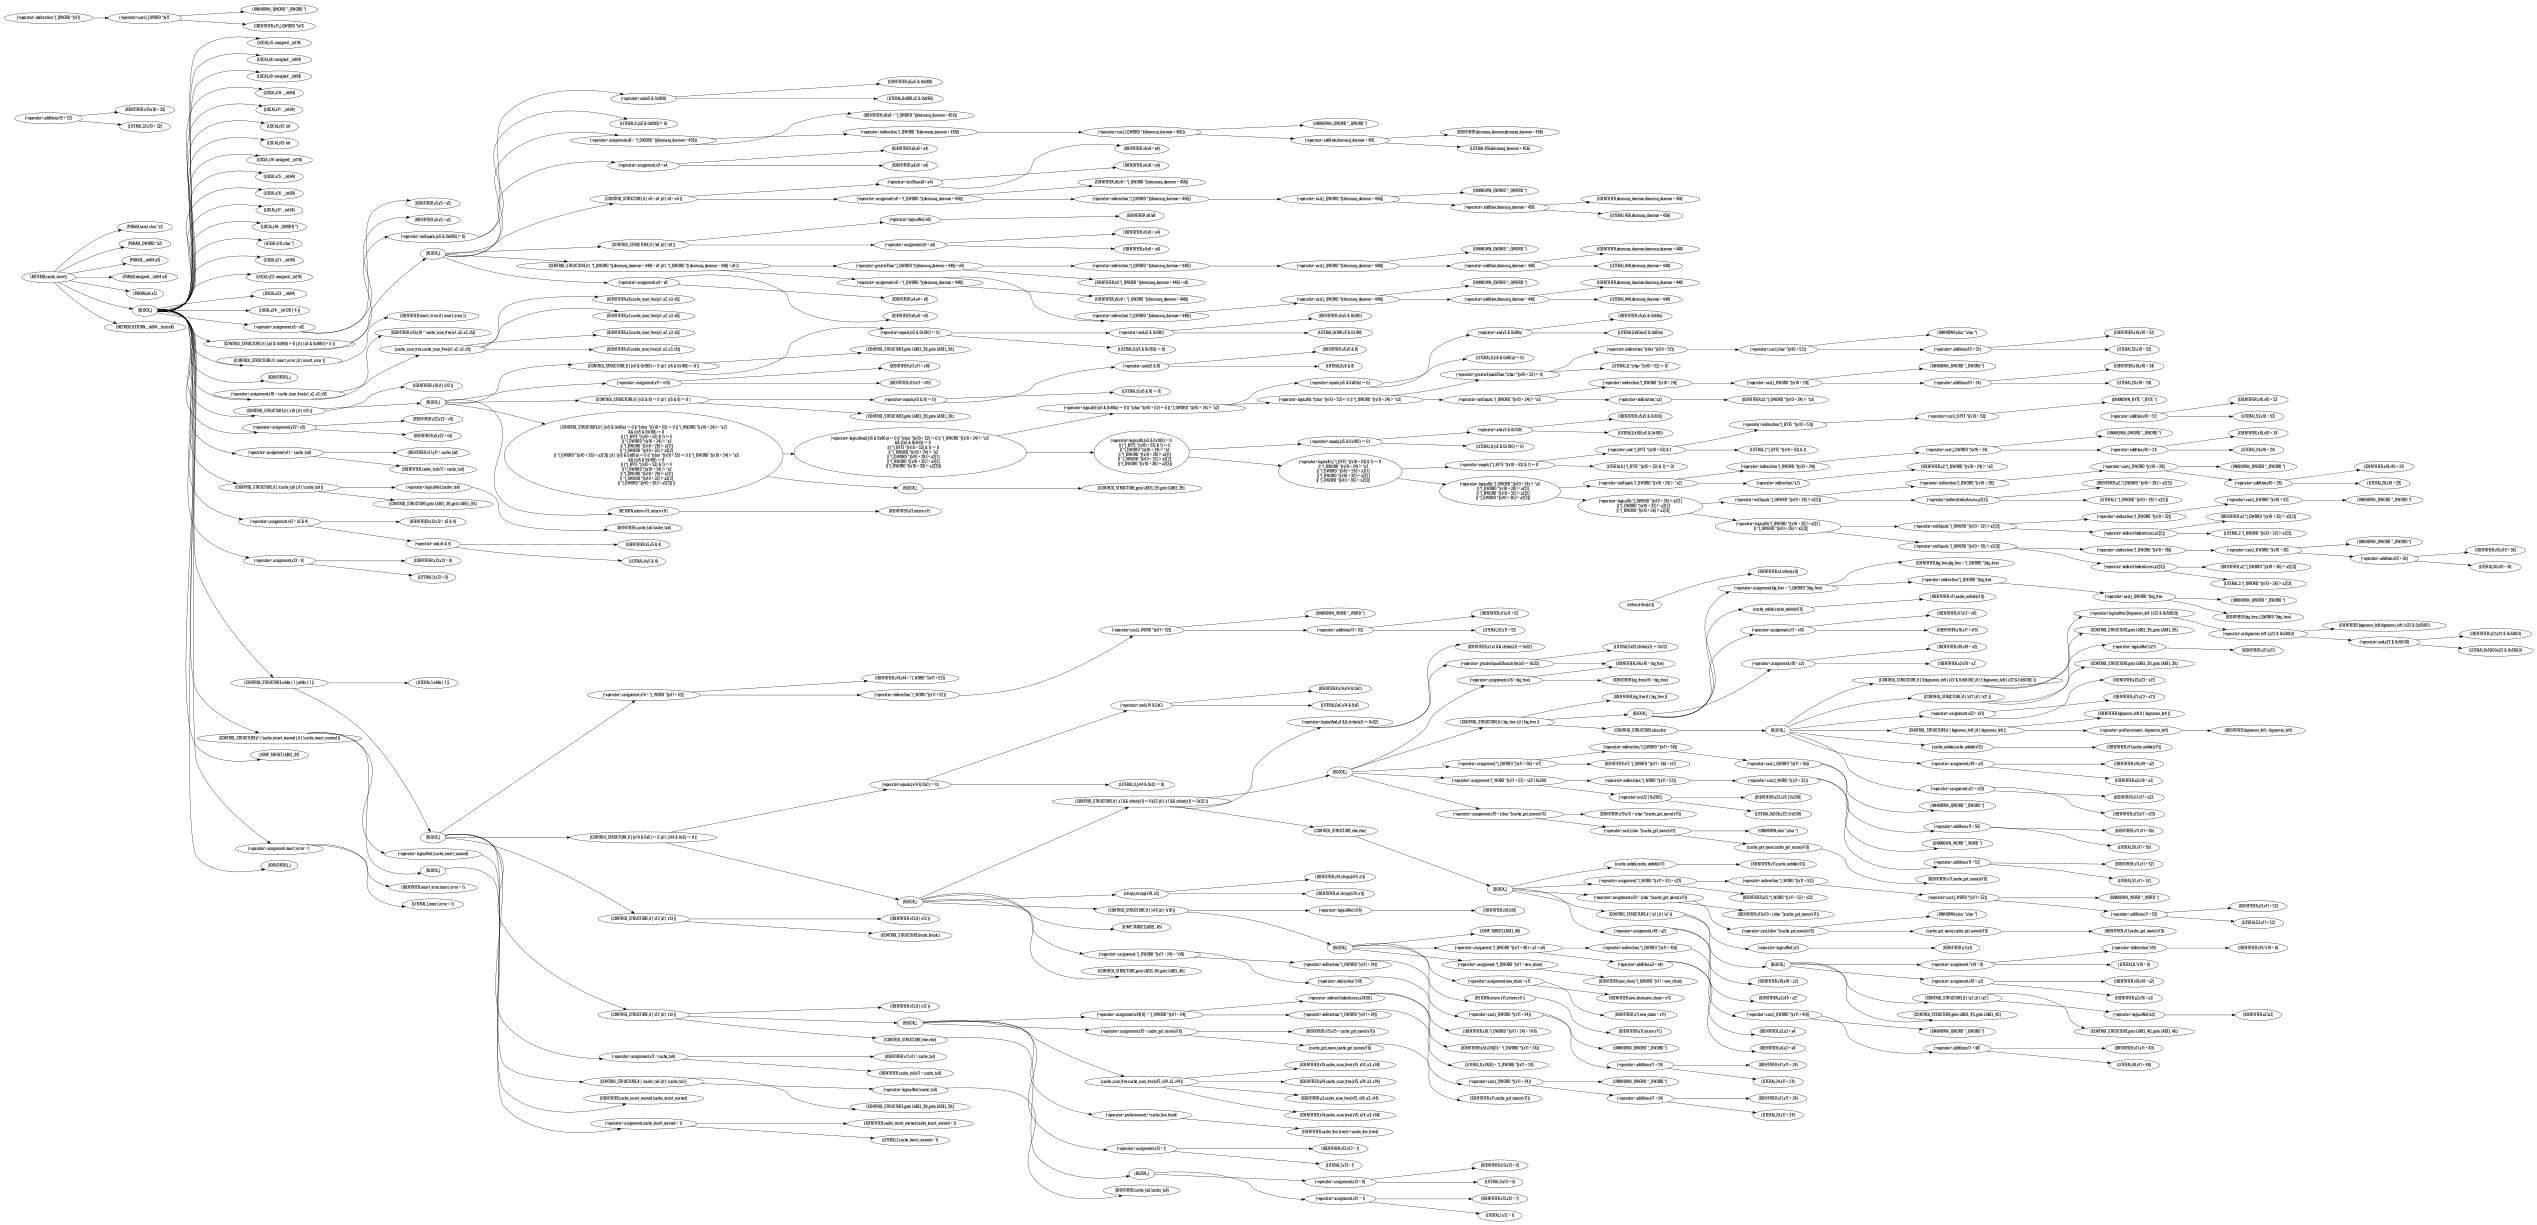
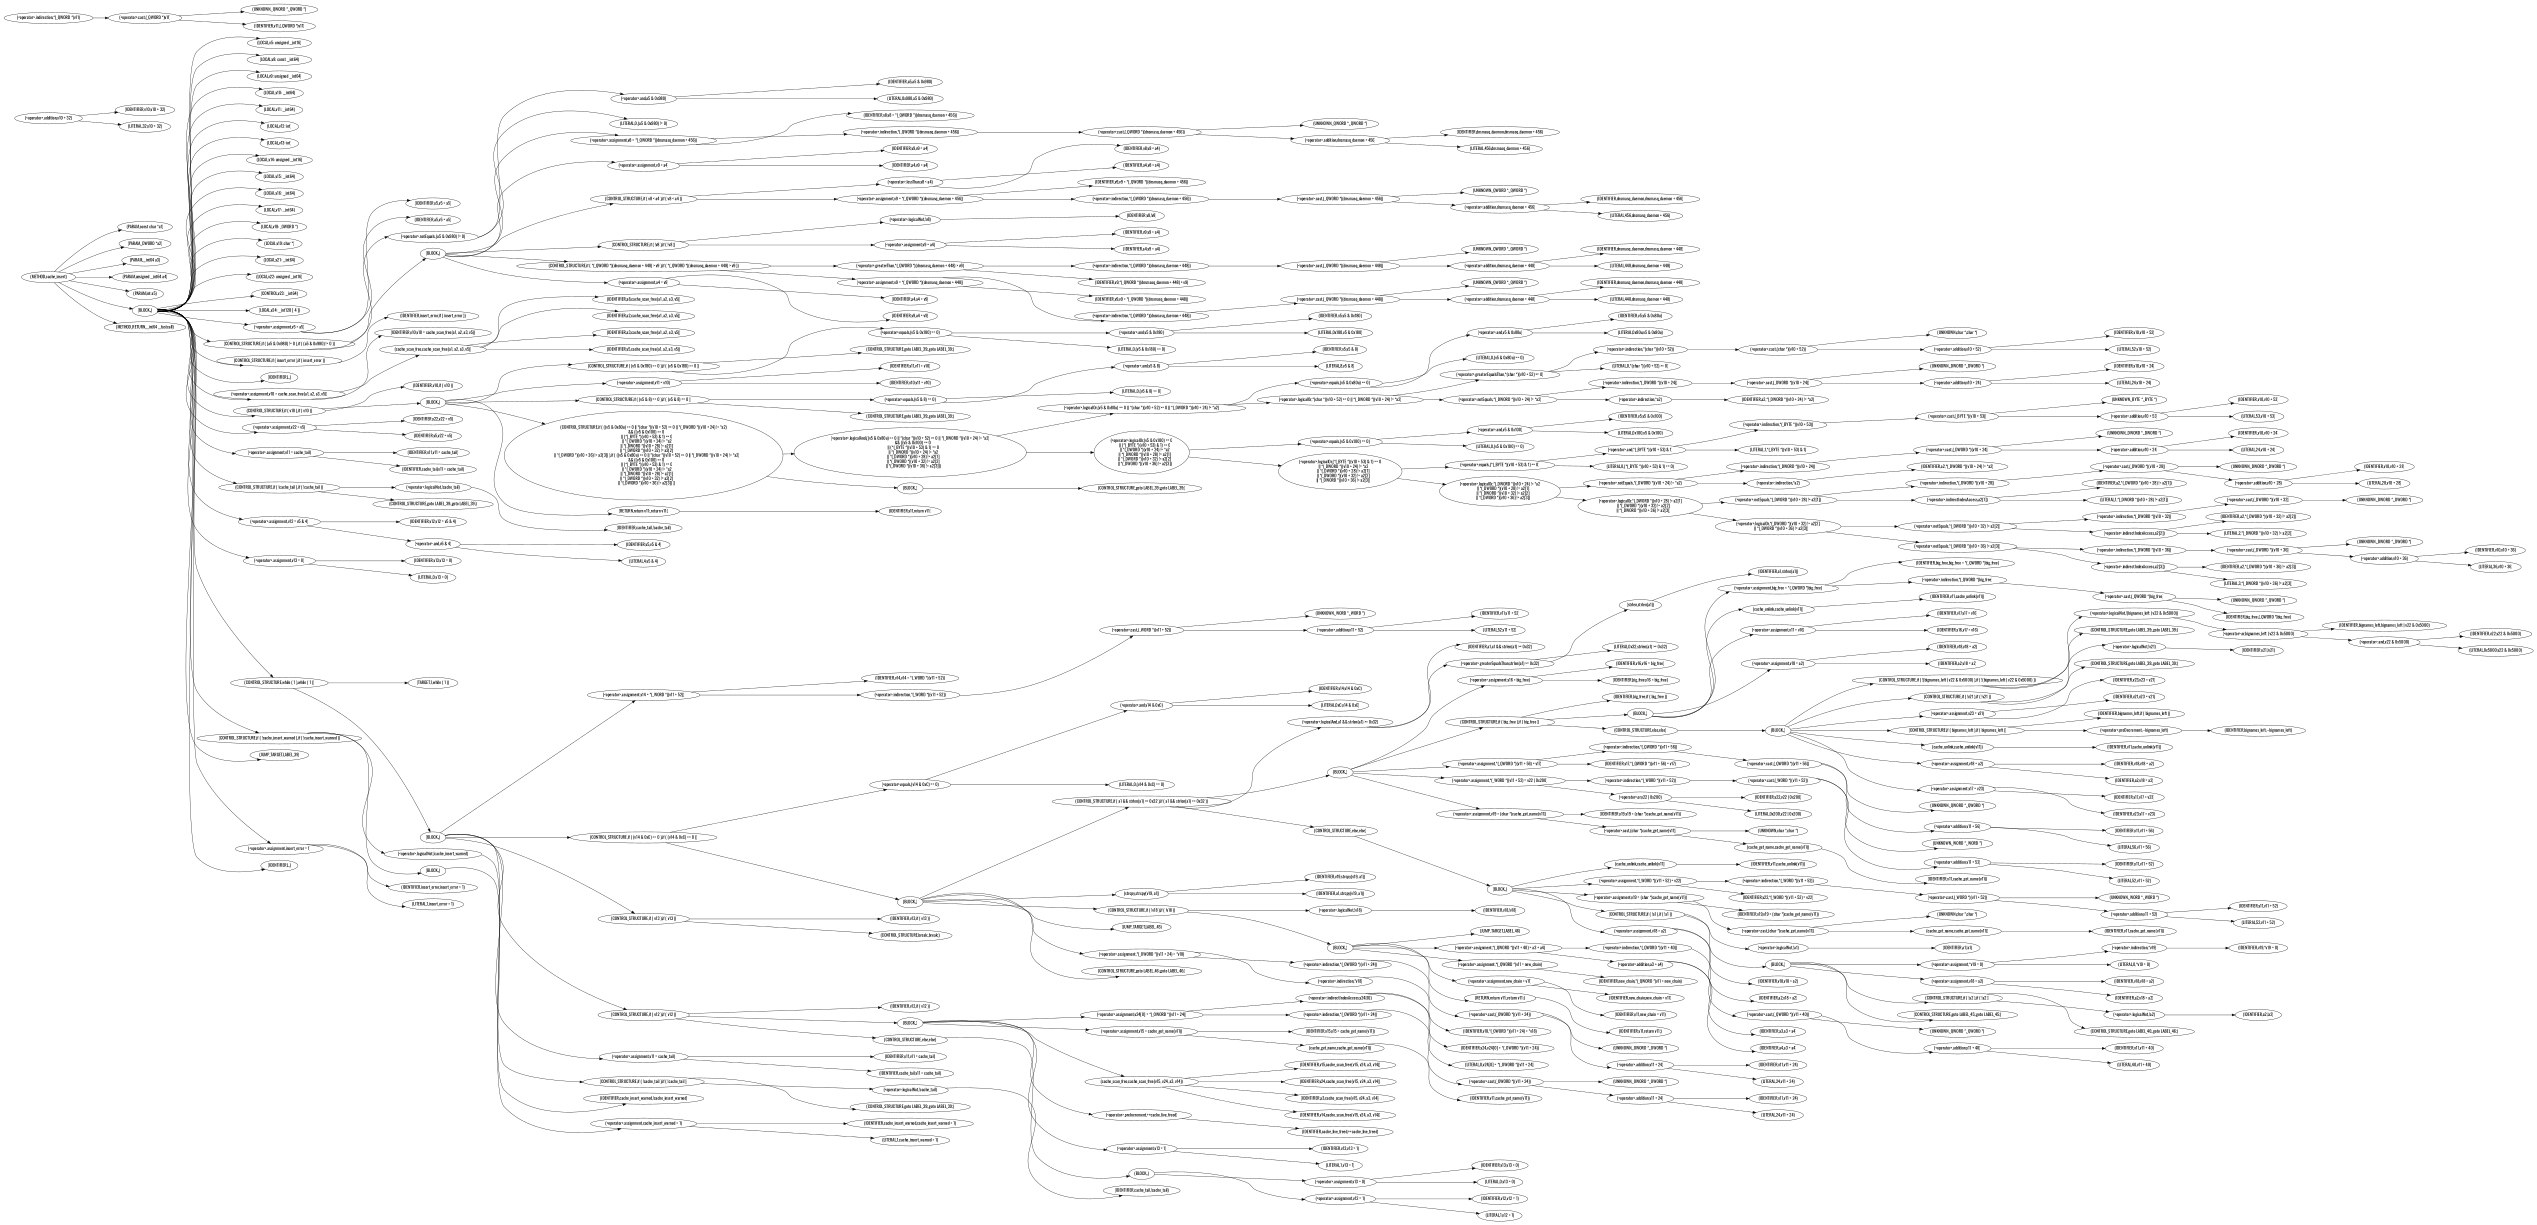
(279, 60) -> (279, 60)
(279, 294) -> (279, 294)
none -> (2048, 417)
(1578, 664) -> (1584, 633)
(433, 683) -> (433, 683)
